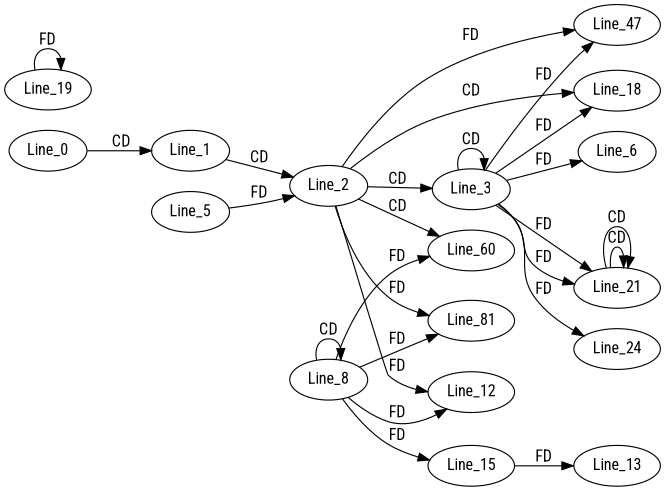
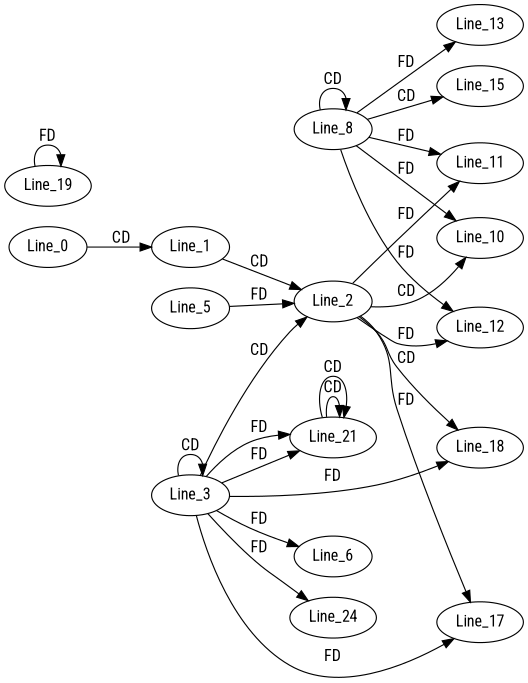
(617, 25) -> (480, 622)
(394, 187) -> (243, 396)
(471, 250) -> (480, 238)
(471, 321) -> (480, 163)
(398, 436) -> (407, 97)
(538, 466) -> (401, 81)
